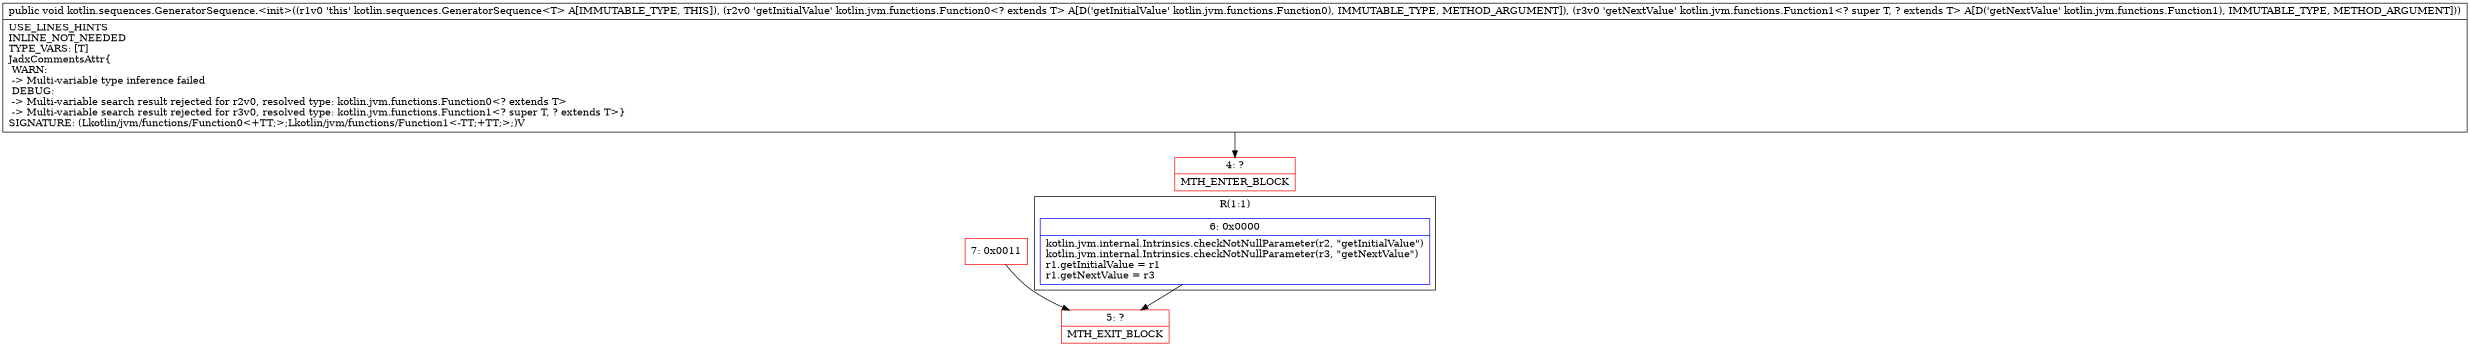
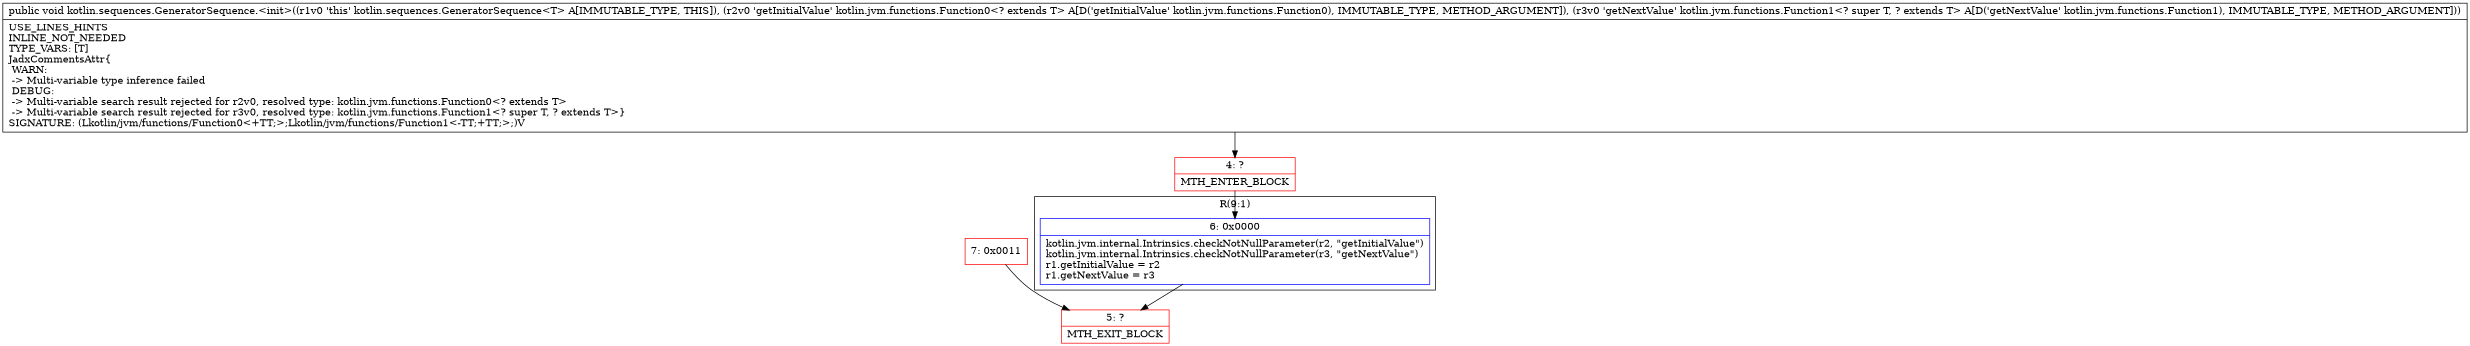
none -> (1235, 201)
(1235, 205) -> (1235, 205)
(1103, 265) -> (1103, 265)
